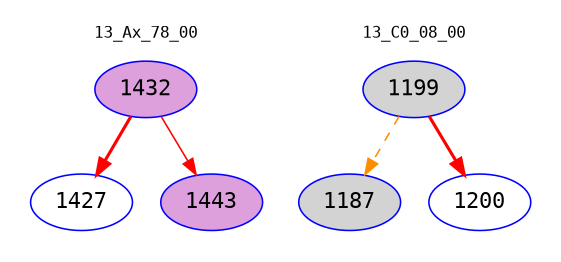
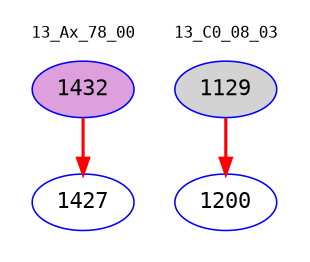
(415, 34) -> (227, 34)
(414, 89) -> (226, 89)
(212, 202) -> none
(350, 202) -> none
